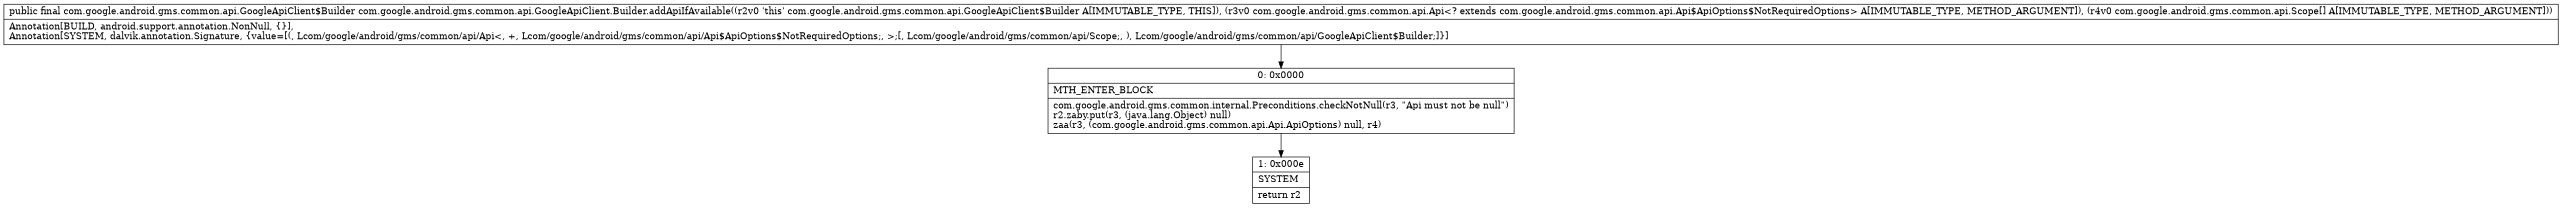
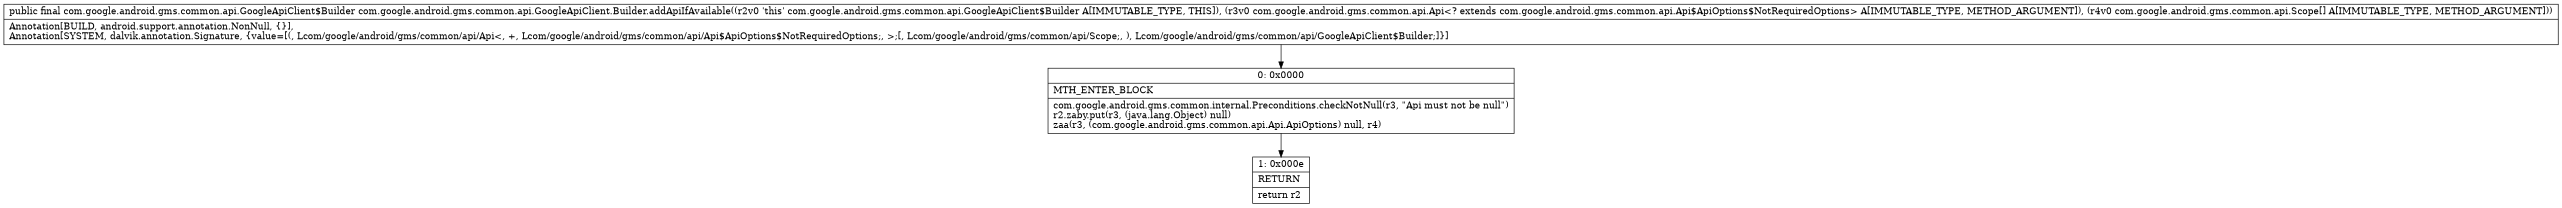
(1278, 180) -> (1279, 180)
